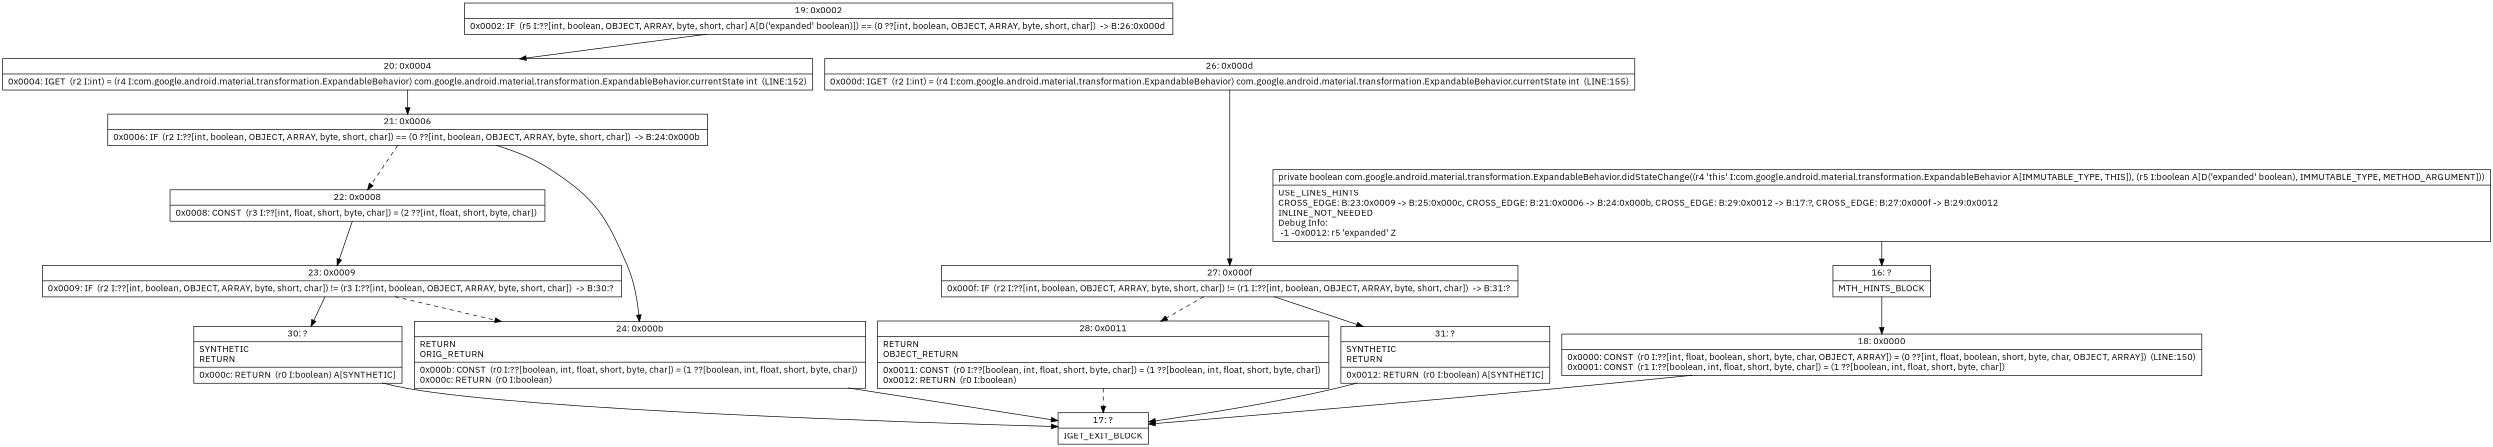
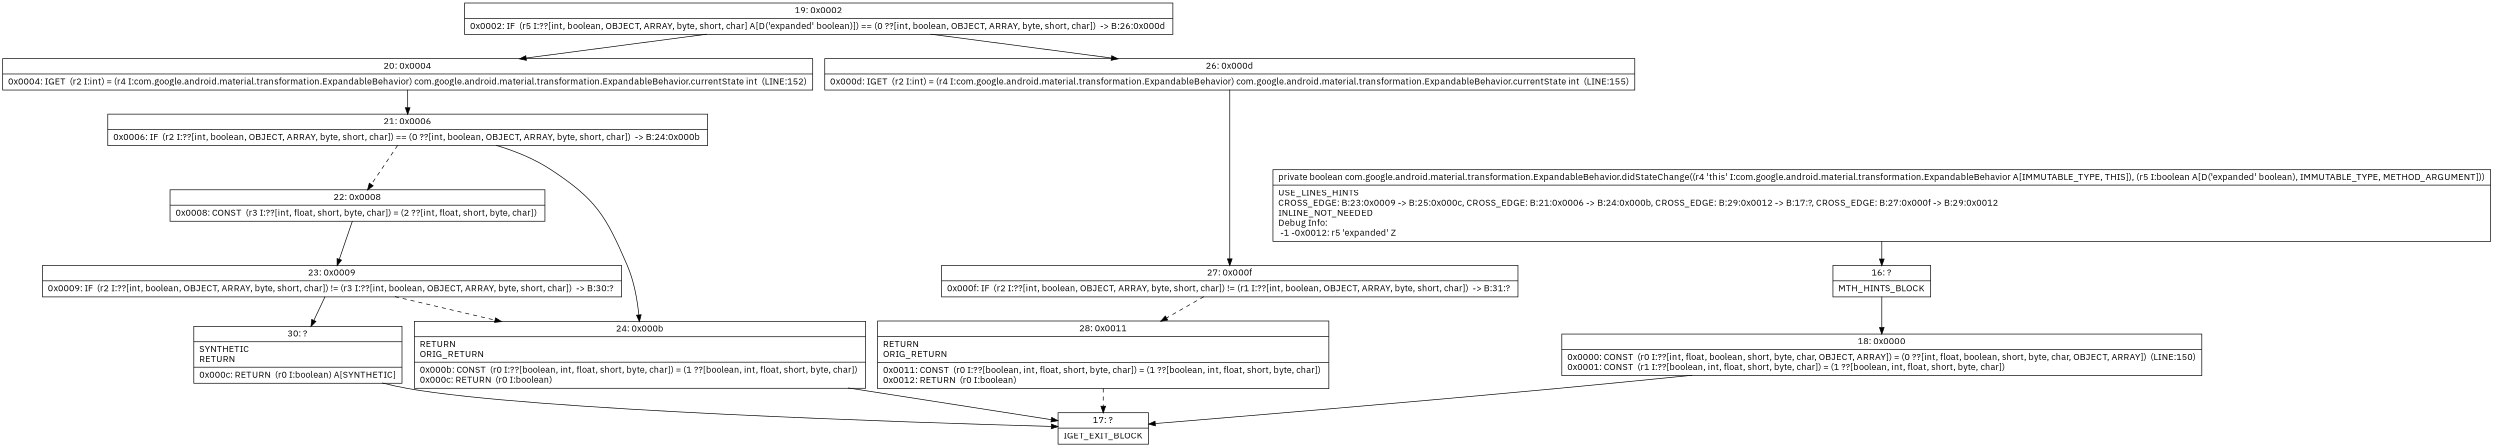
none -> (1021, 46)
(921, 354) -> (915, 354)
(1445, 355) -> none
